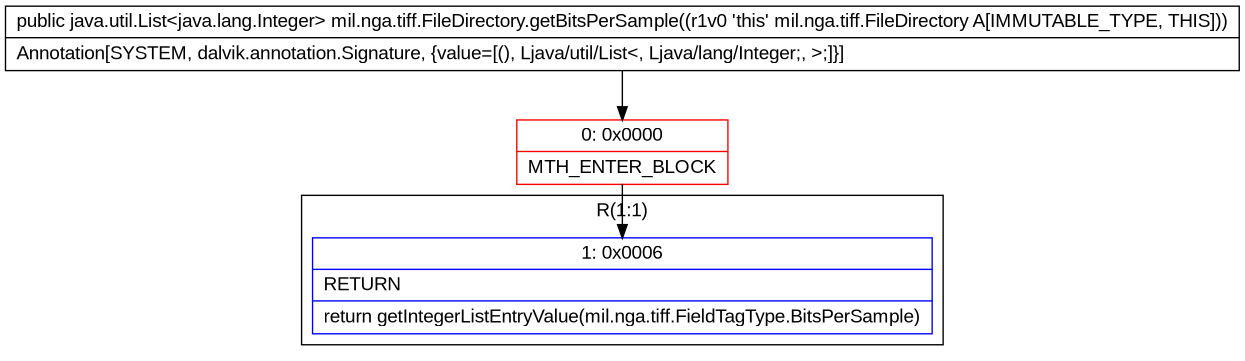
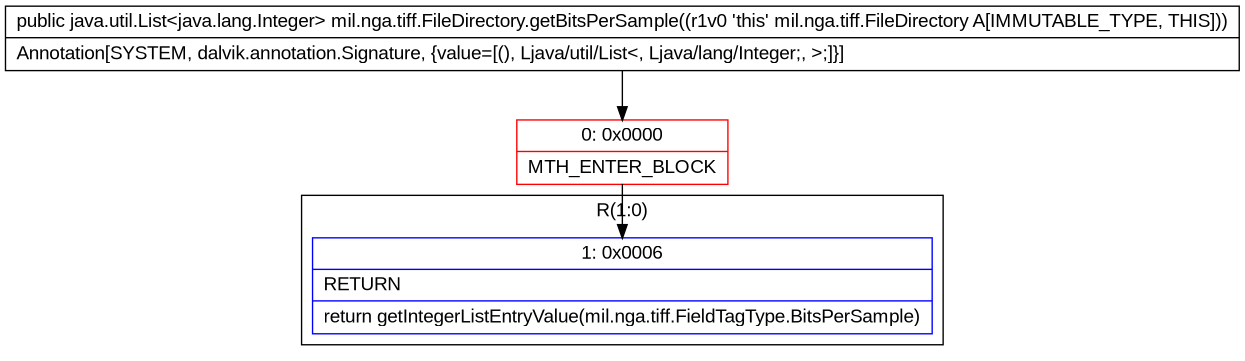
(622, 211) -> (622, 211)
